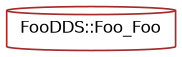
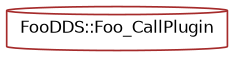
(91, 29) -> (117, 29)
